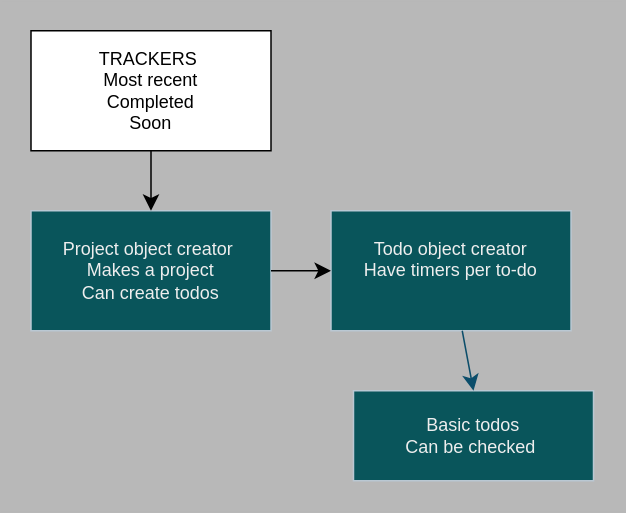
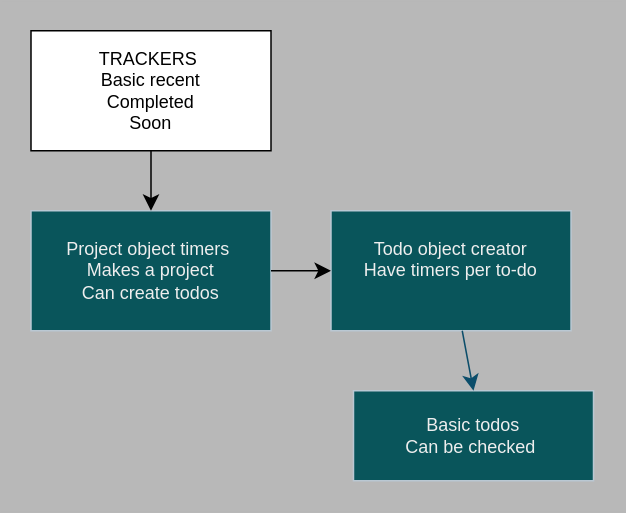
(151, 91) -> (151, 91)
(151, 271) -> (151, 271)
